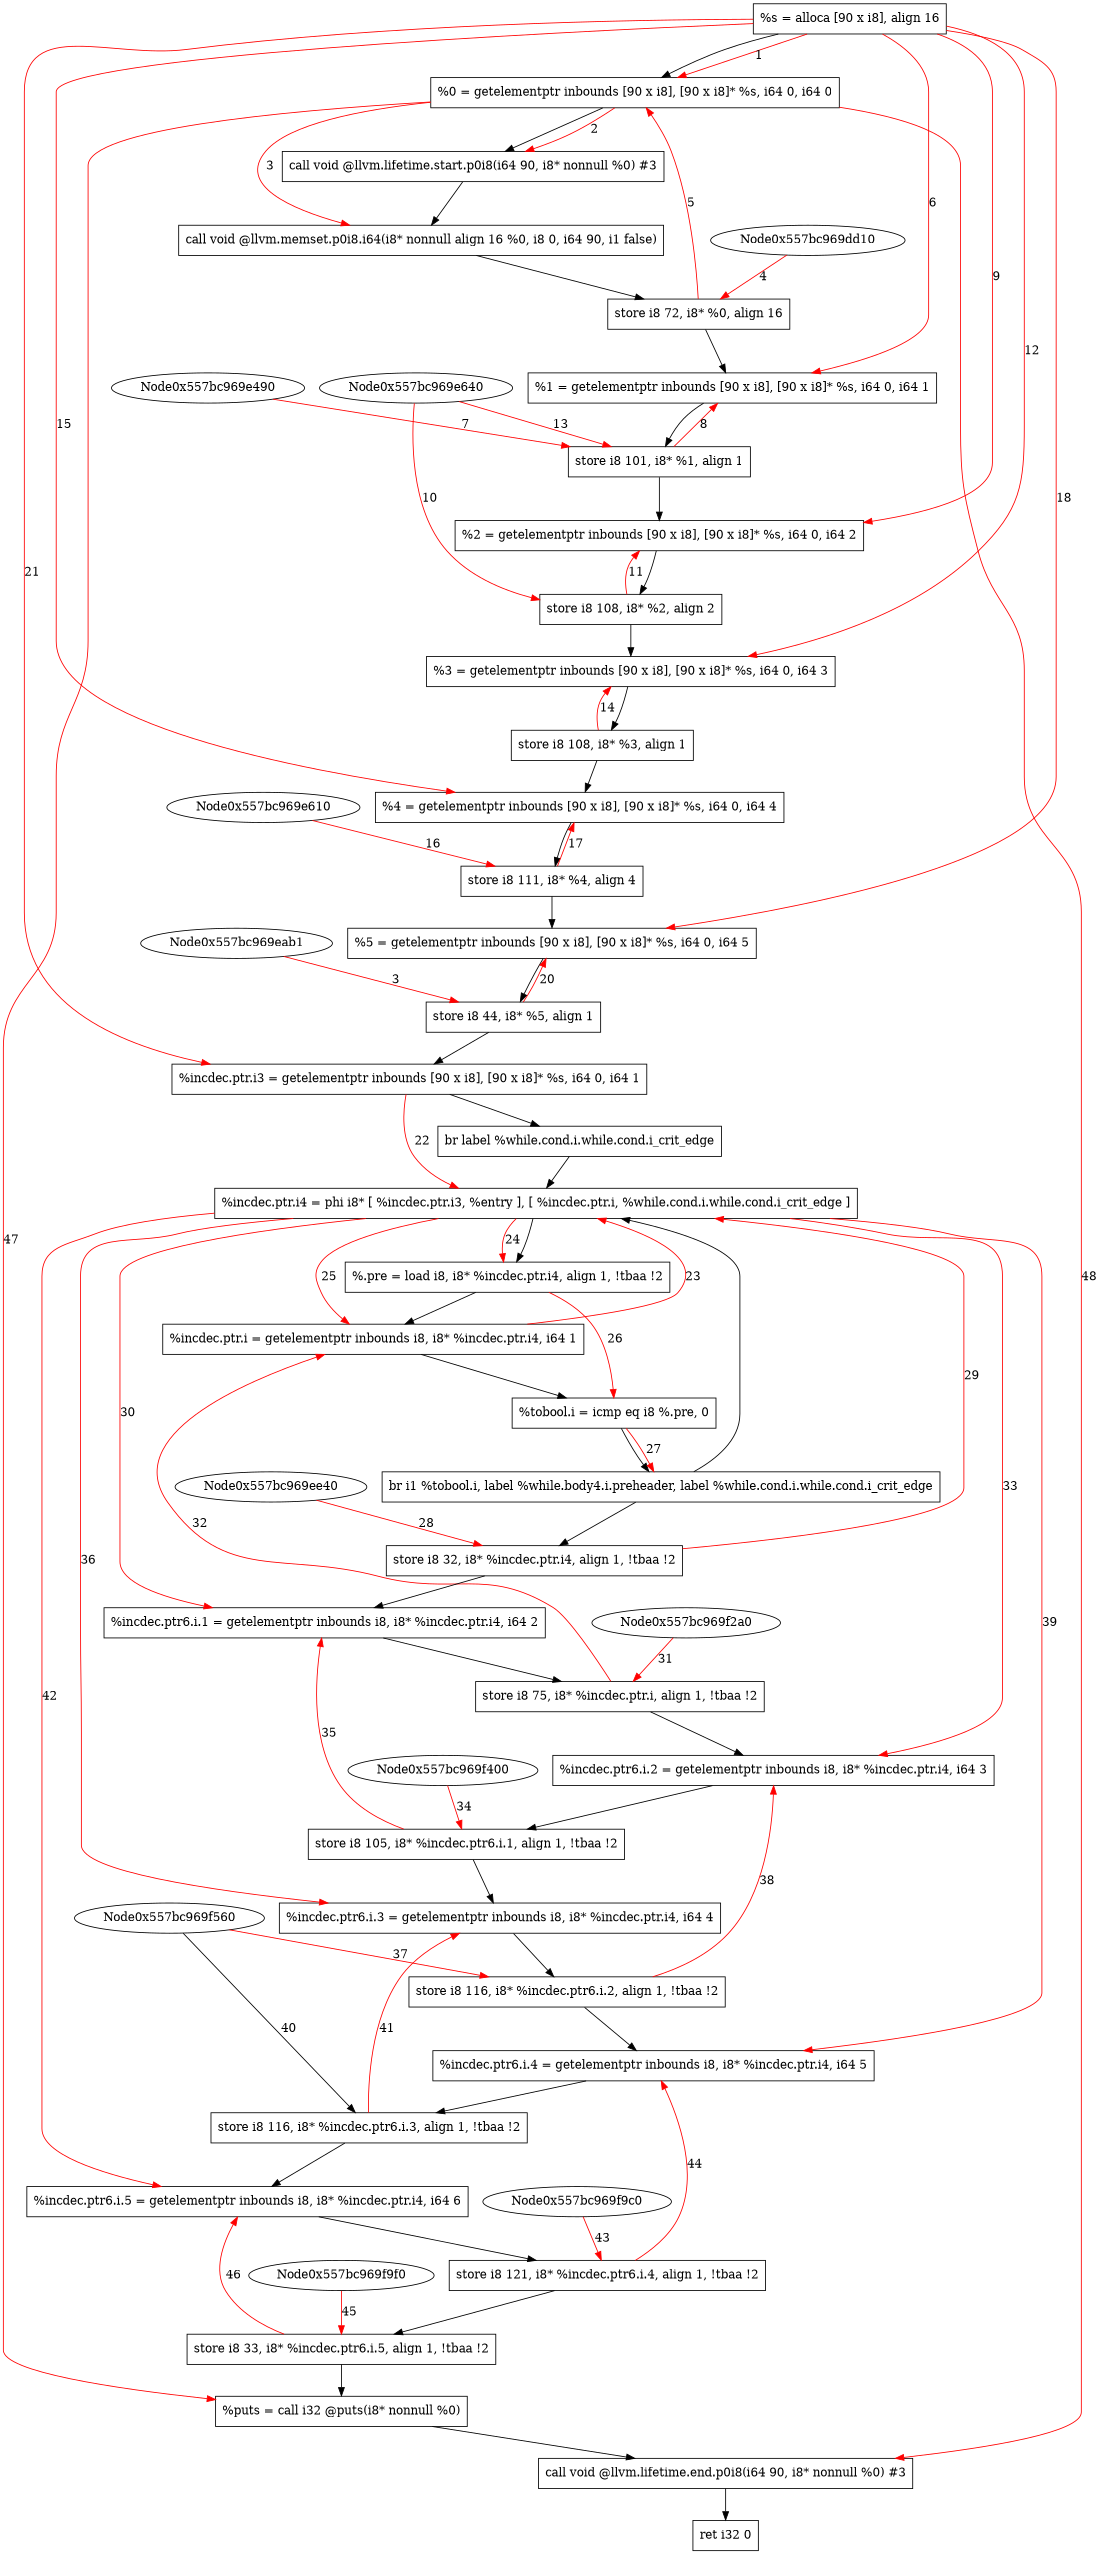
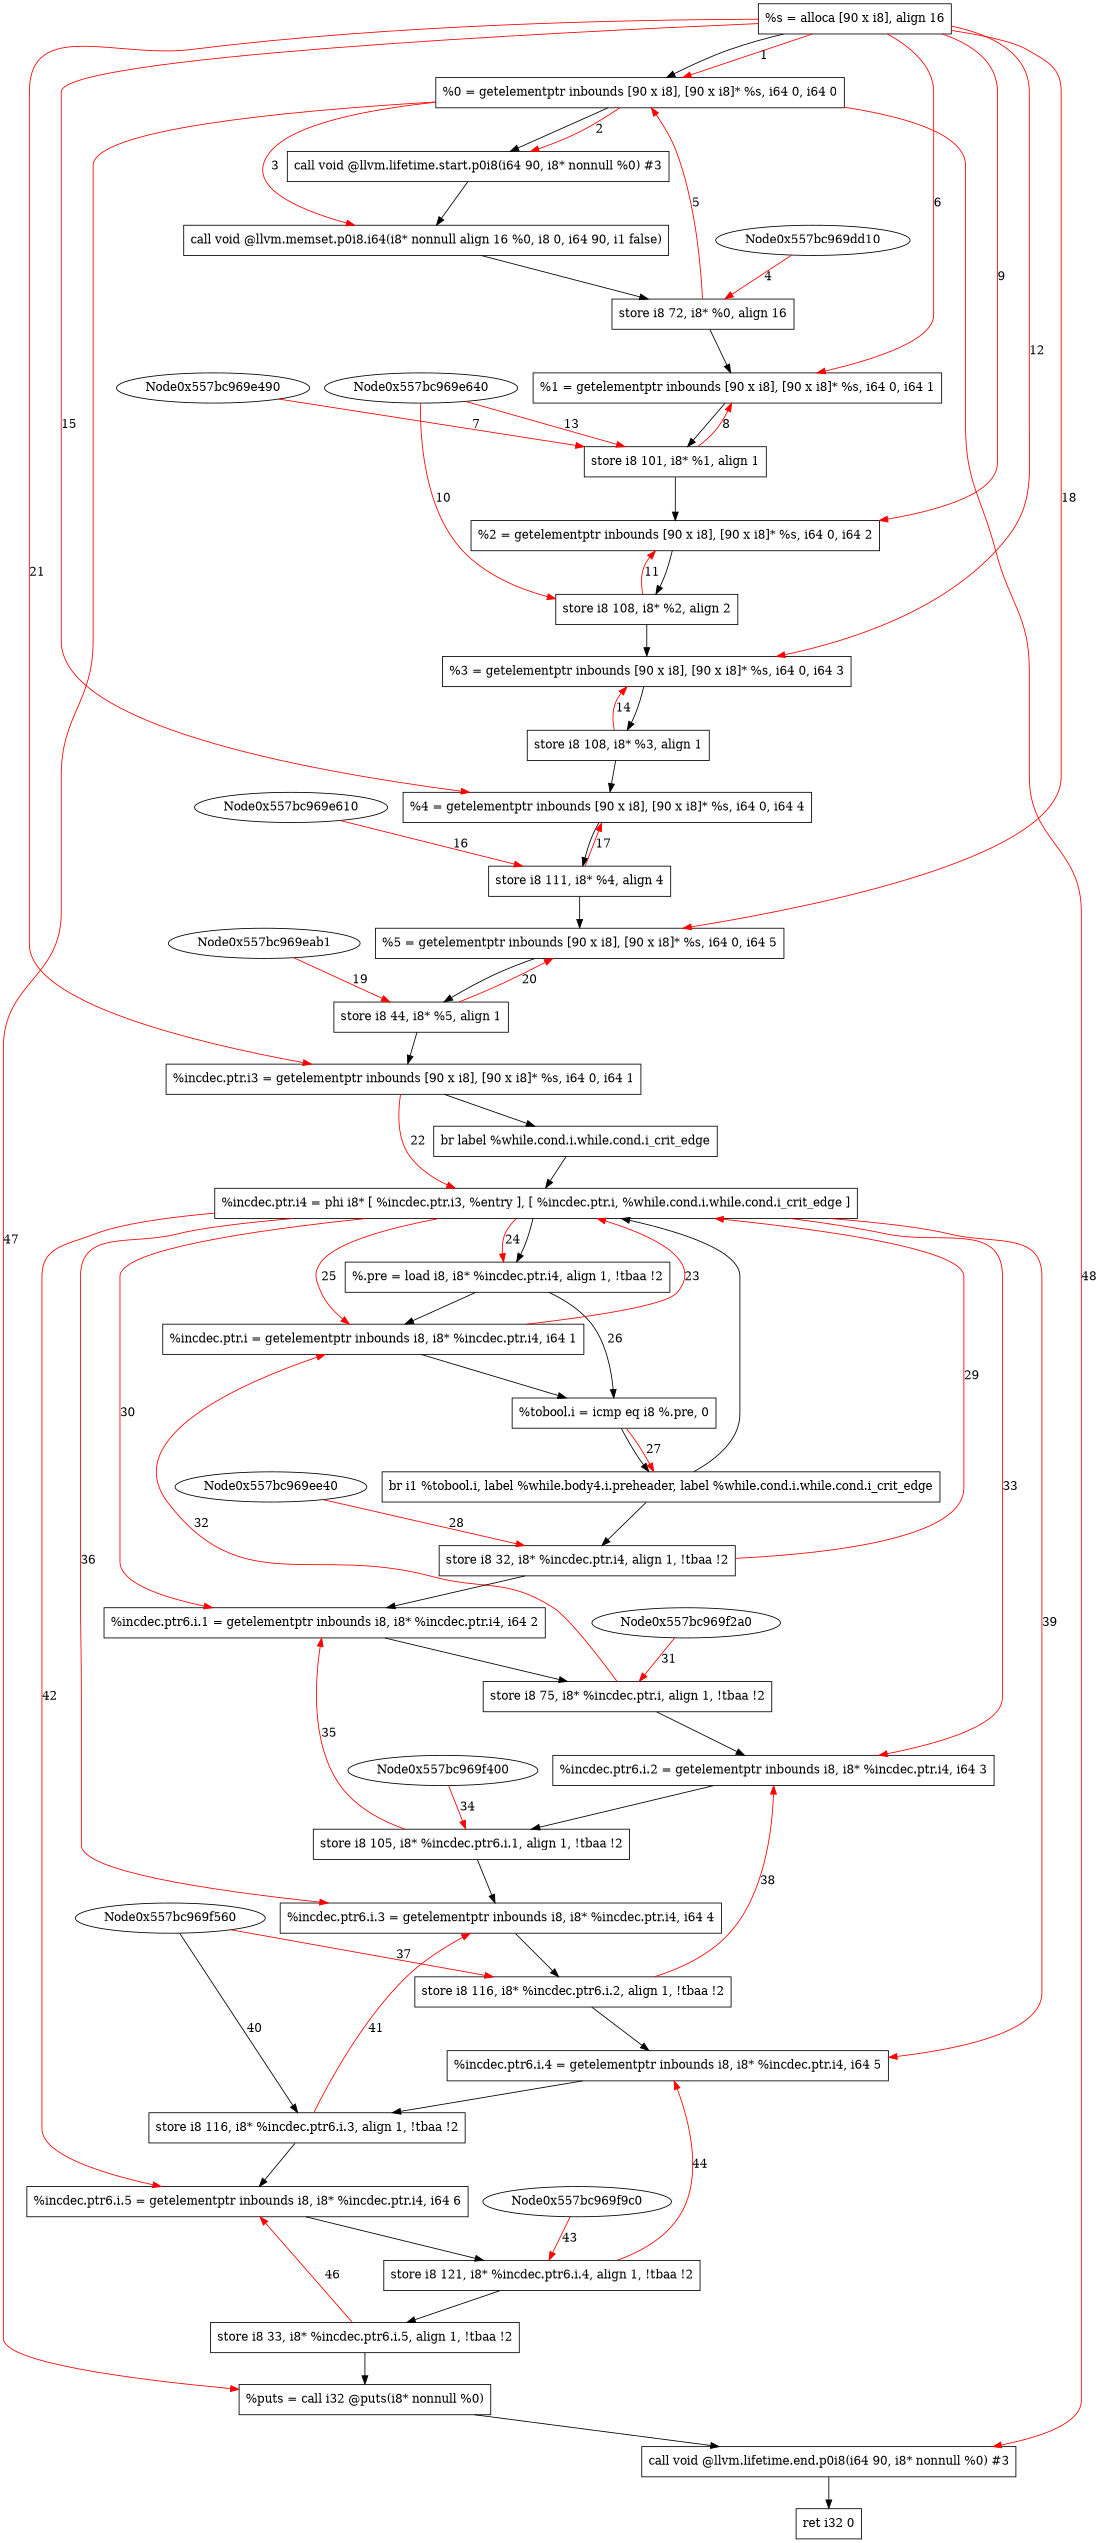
(396, 980) -> (360, 980)
(596, 1331) -> (596, 1331)
(341, 2275) -> none
